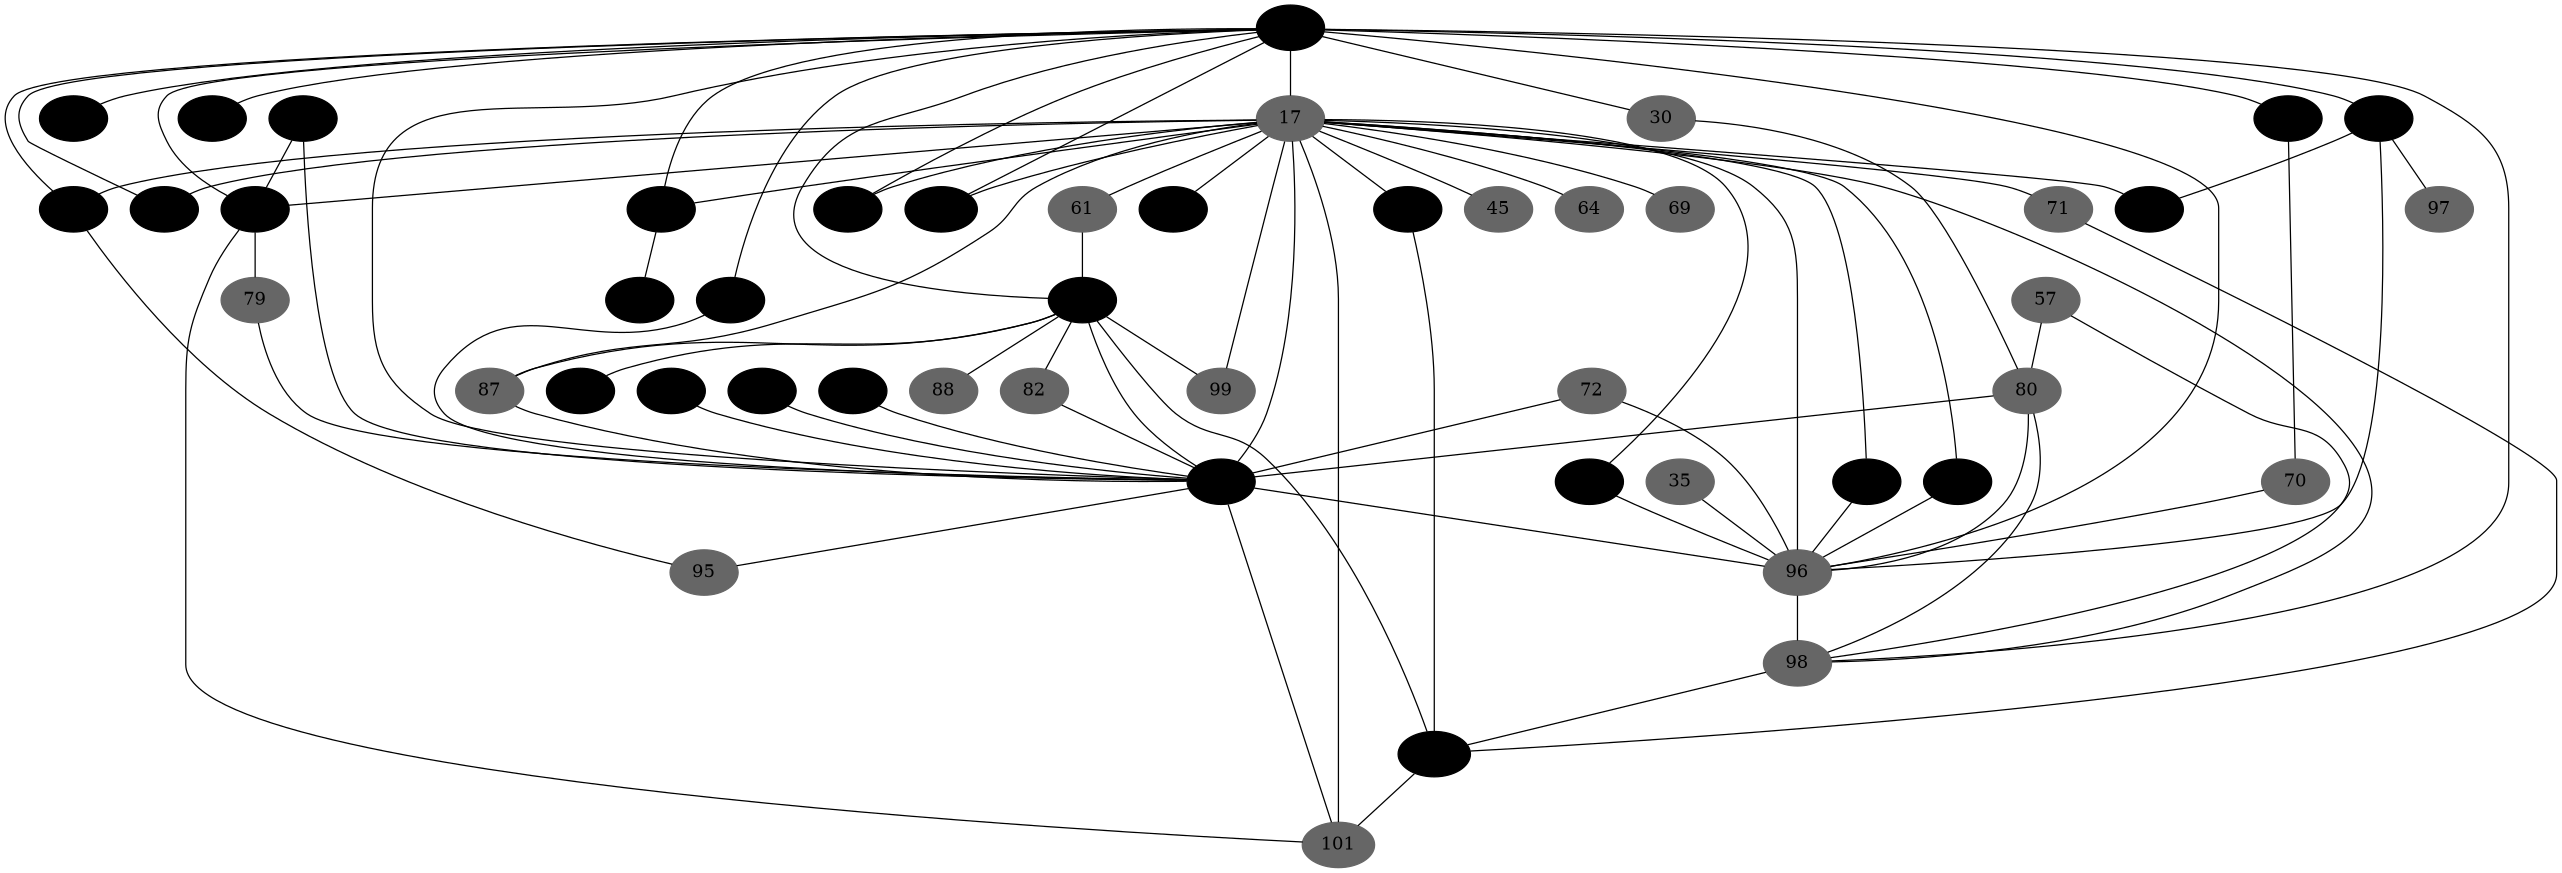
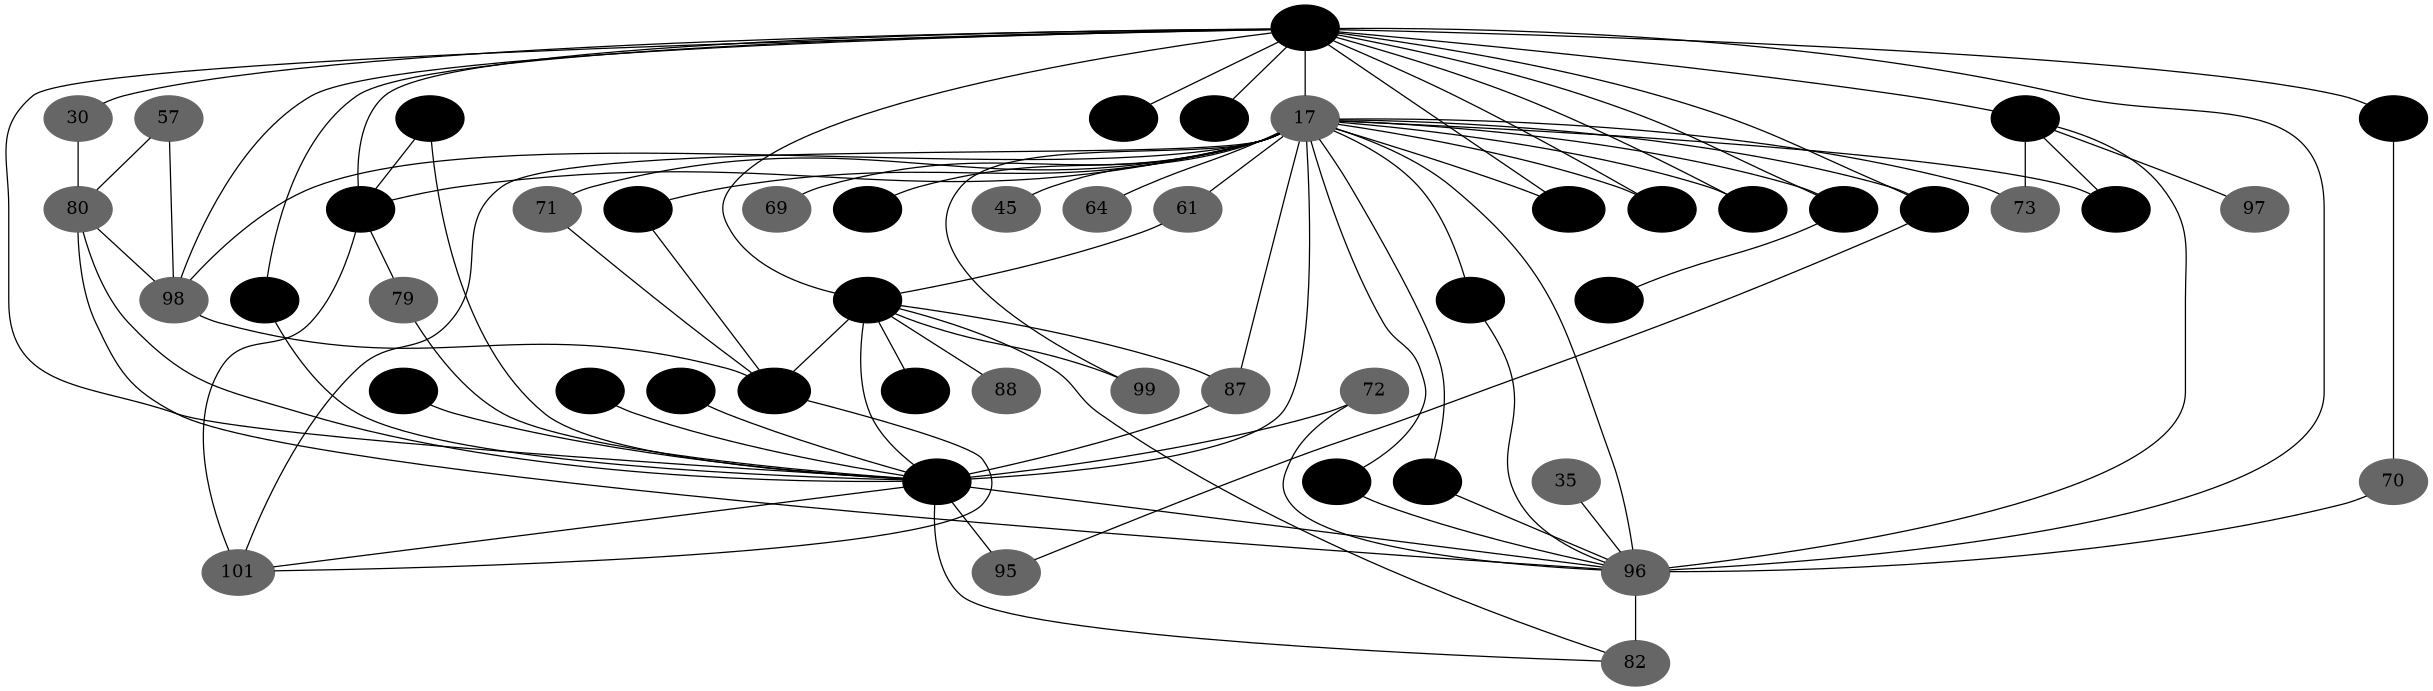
none -> (2025, 209)
(1797, 618) -> (1636, 618)
